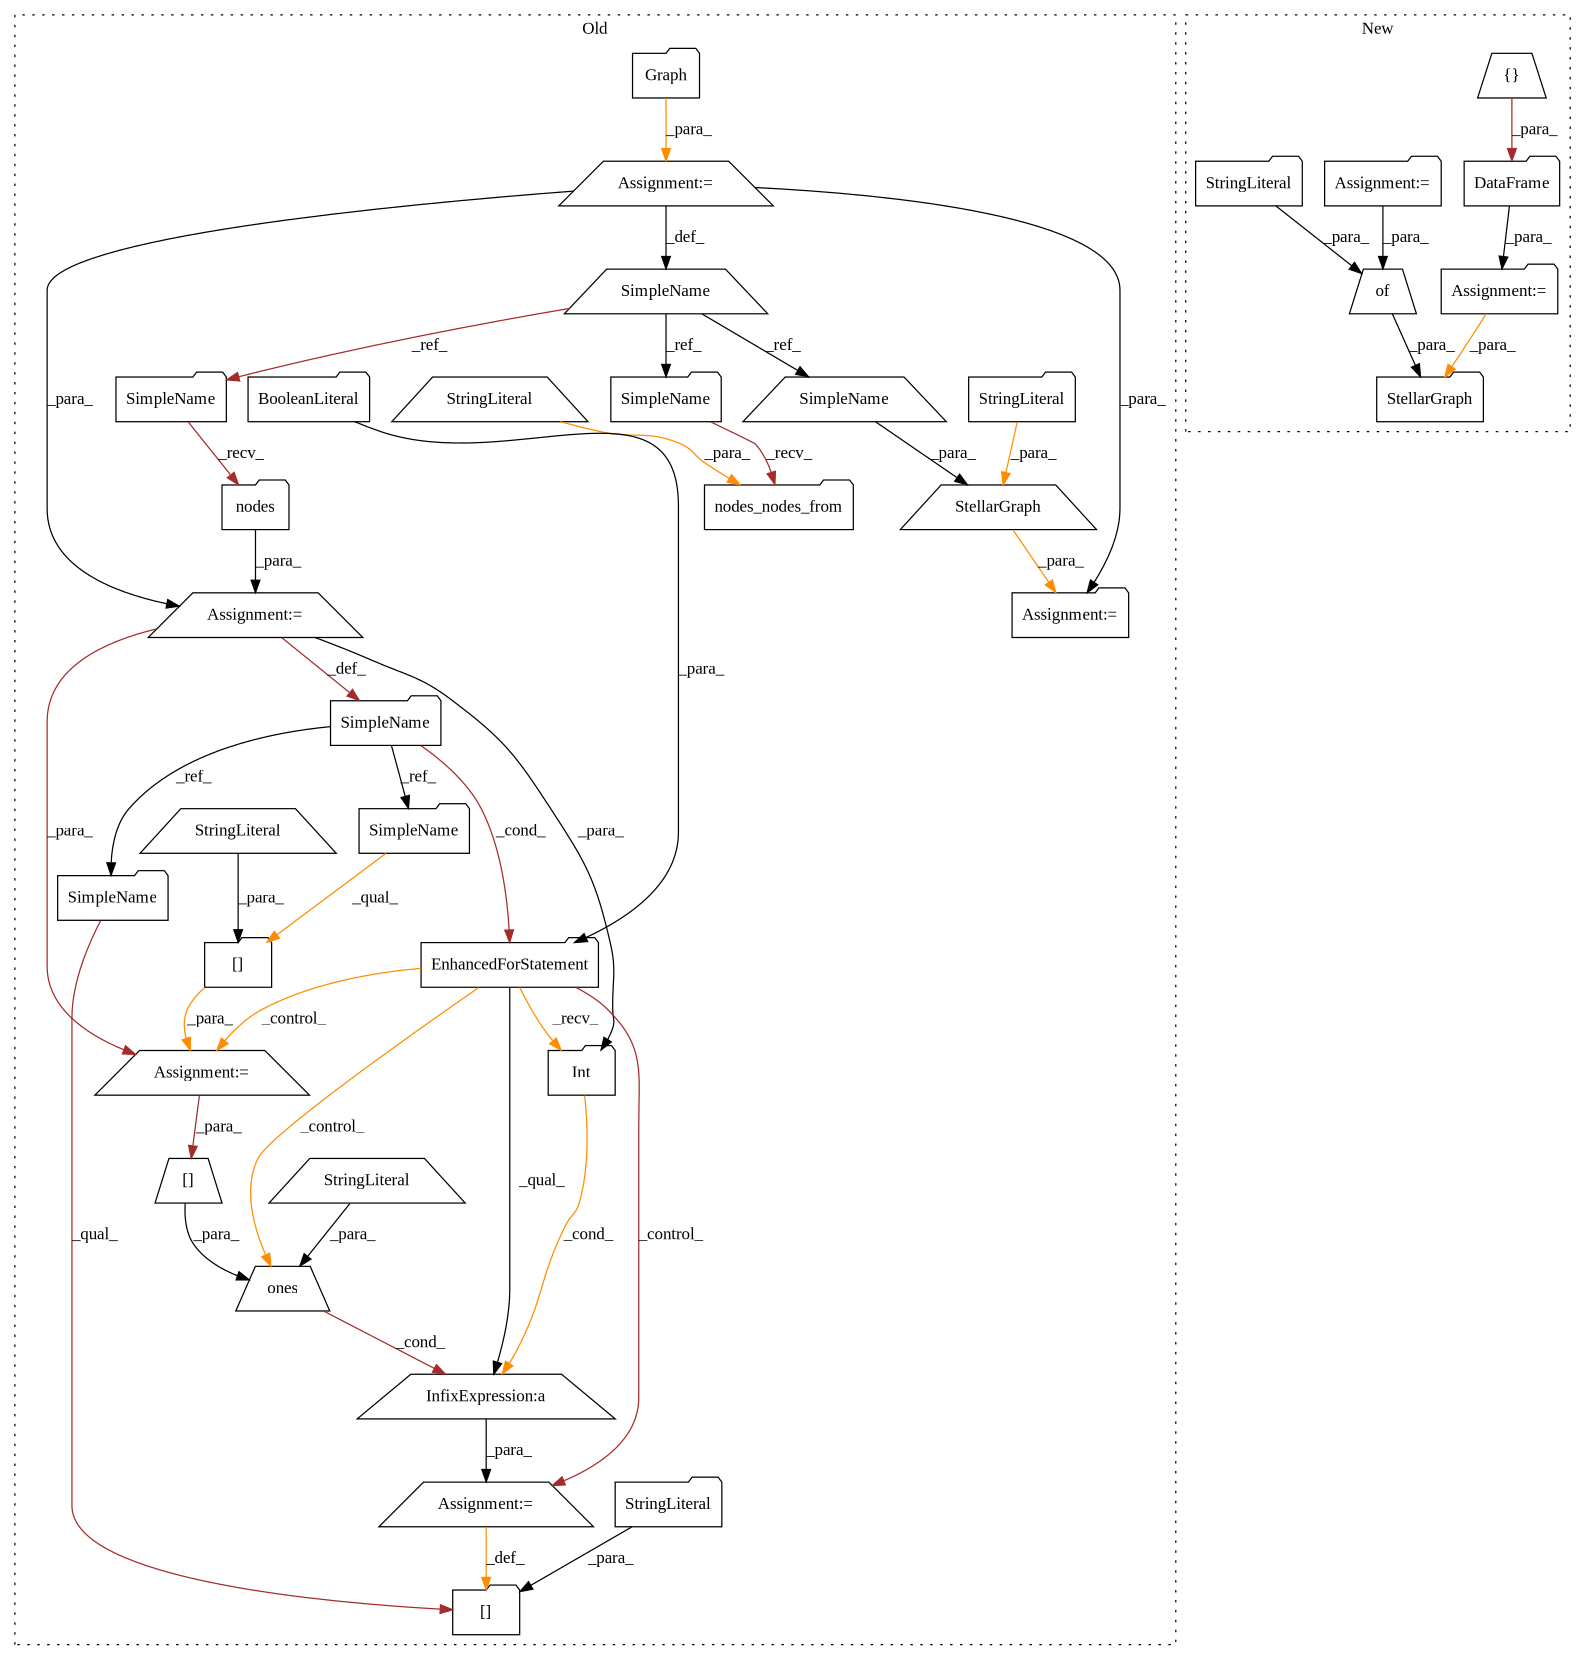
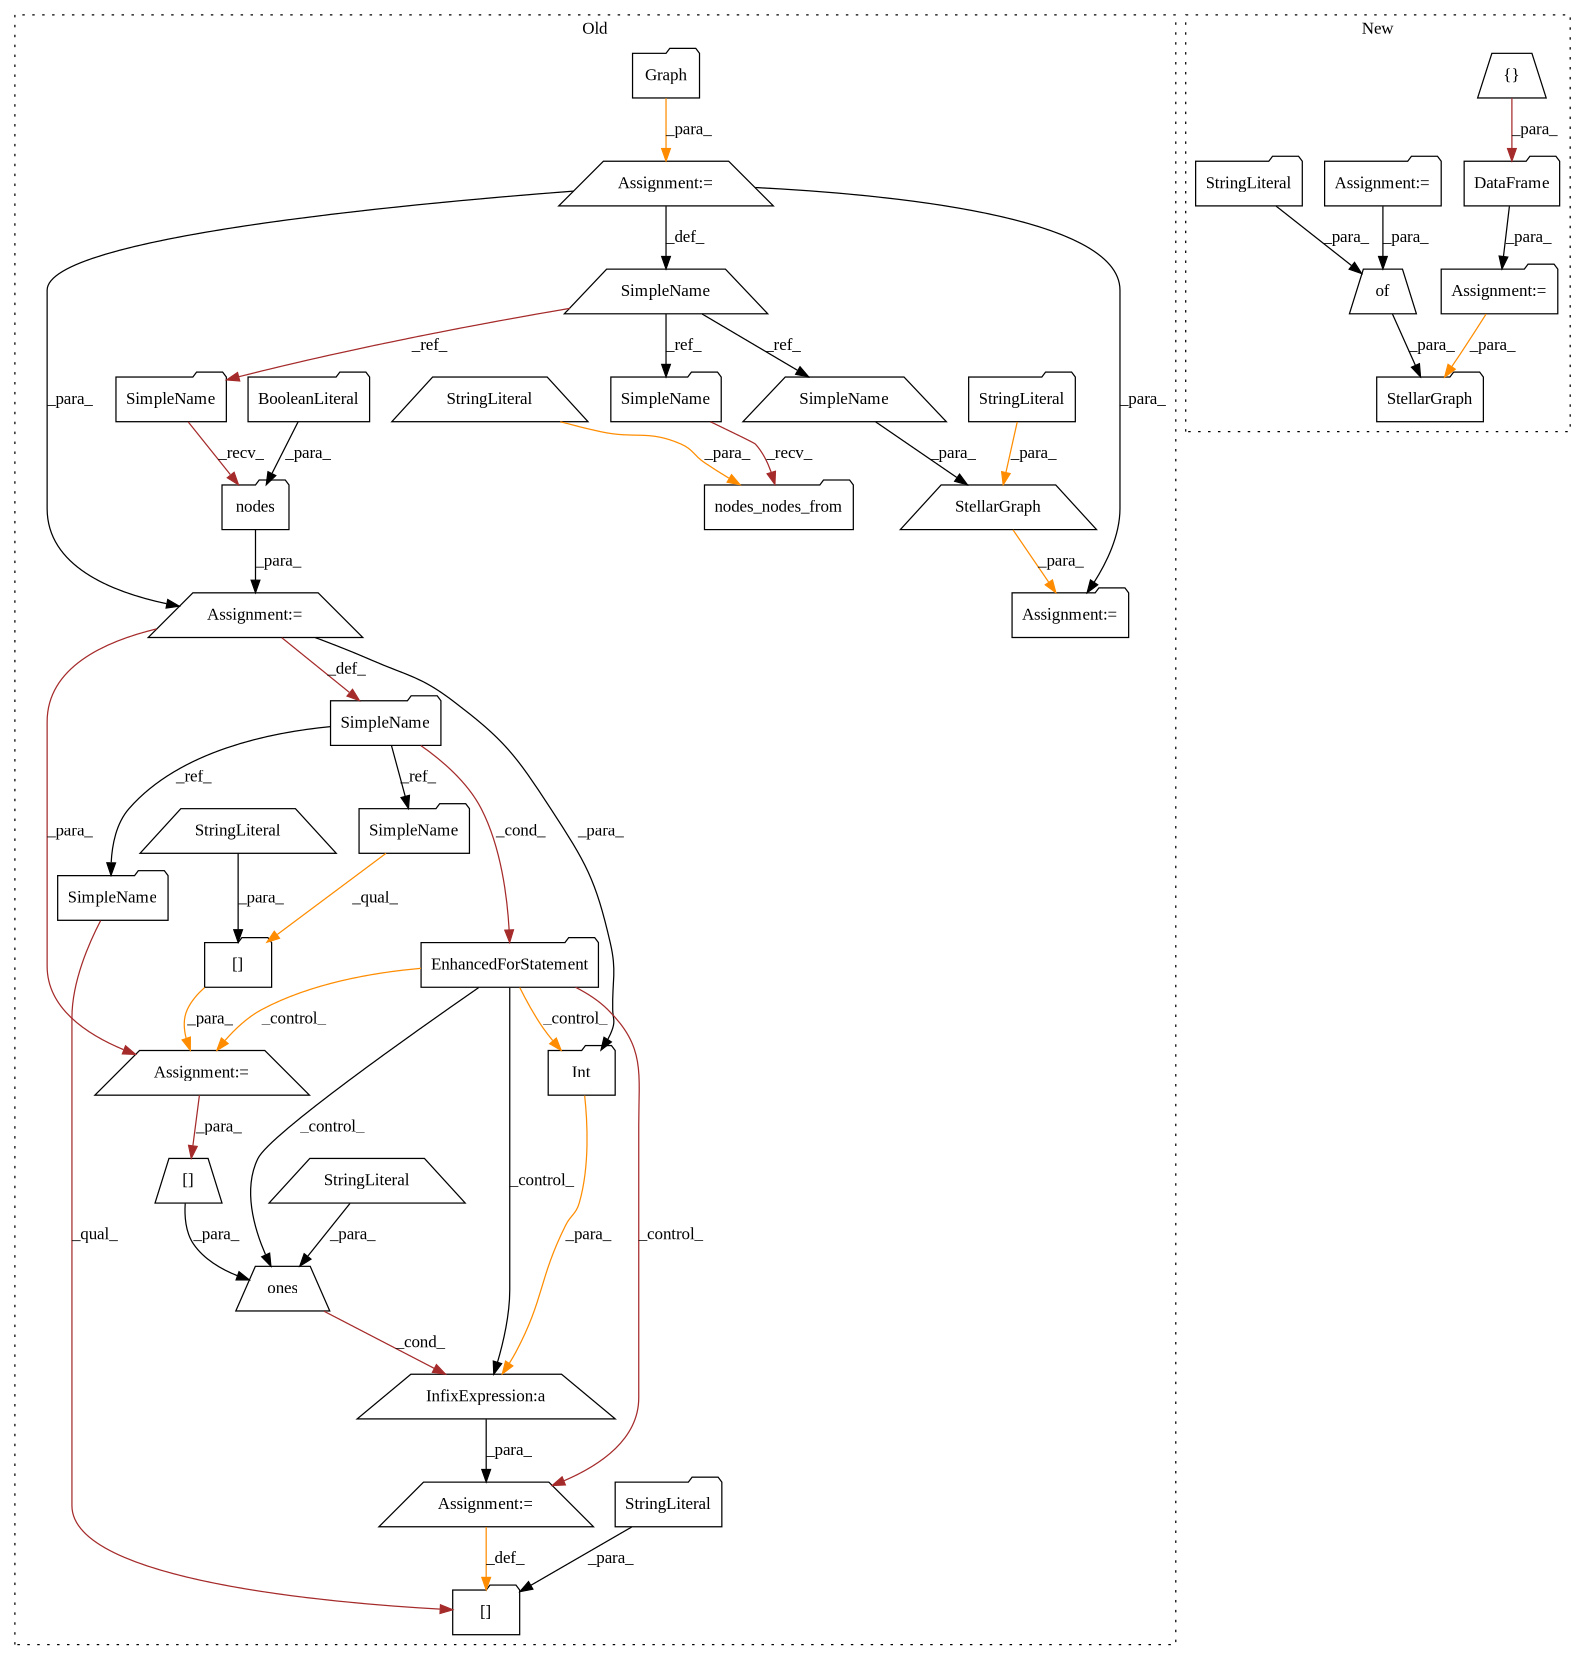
(678, 557) -> (285, 448)
(575, 1019) -> (575, 1019)
(325, 1099) -> (325, 1099)
(542, 1181) -> (542, 1181)
(589, 1235) -> (589, 1235)
